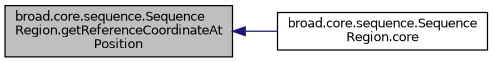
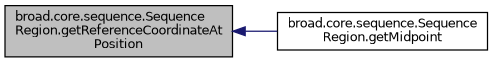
(382, 31) -> (382, 31)
